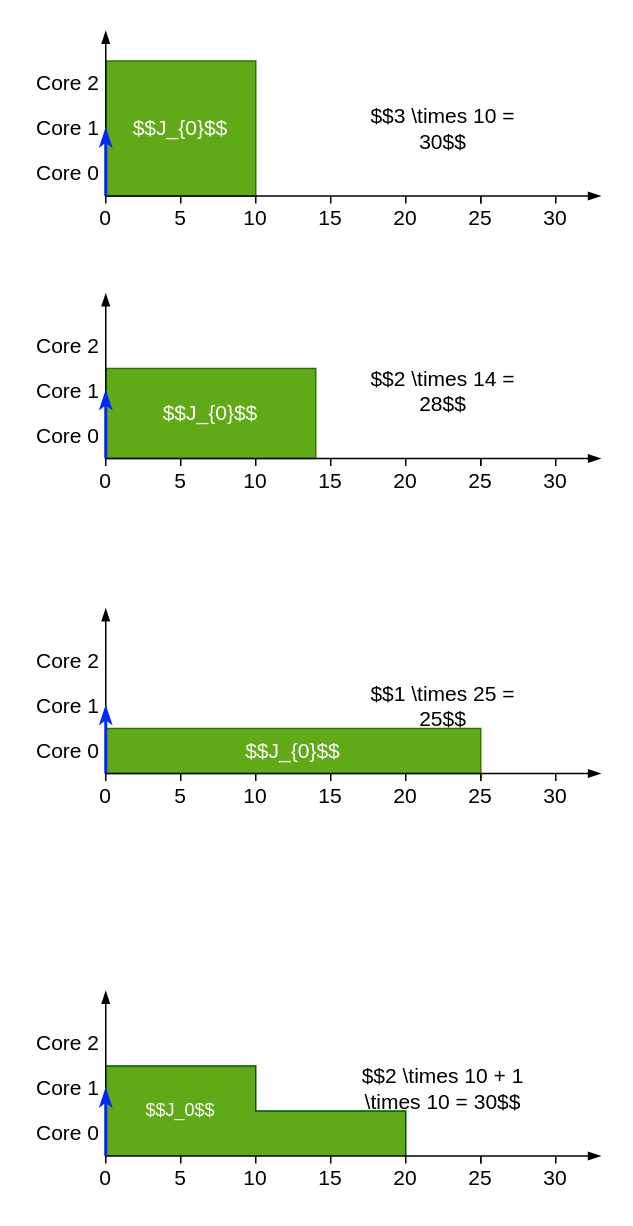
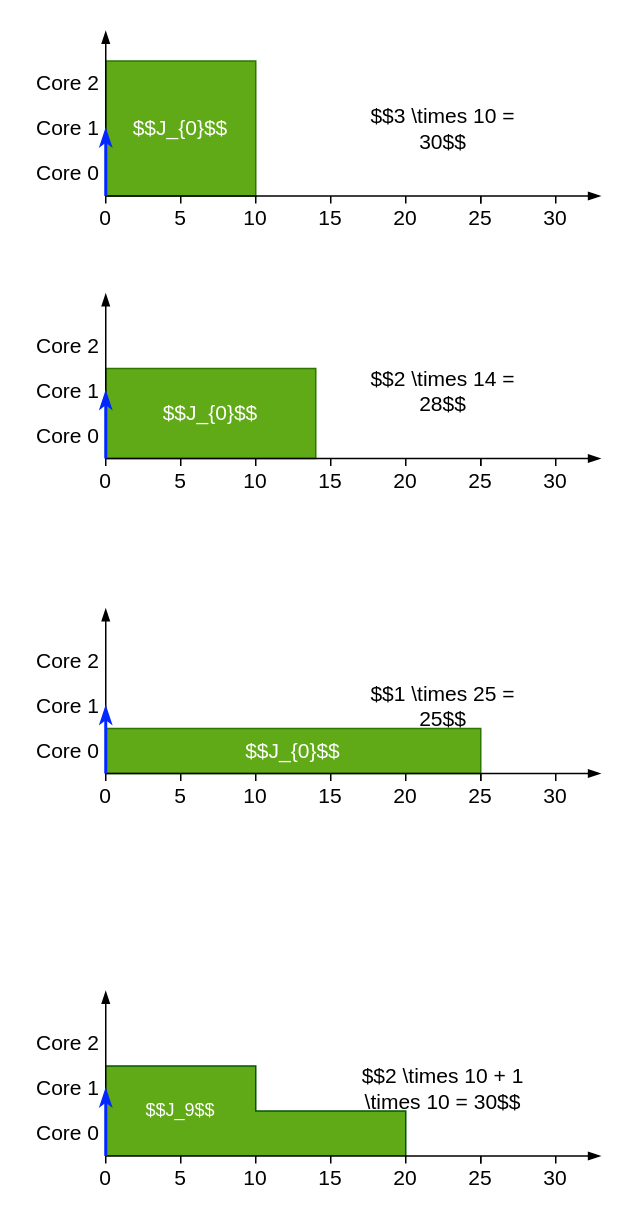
(181, 1111) -> (181, 1111)
